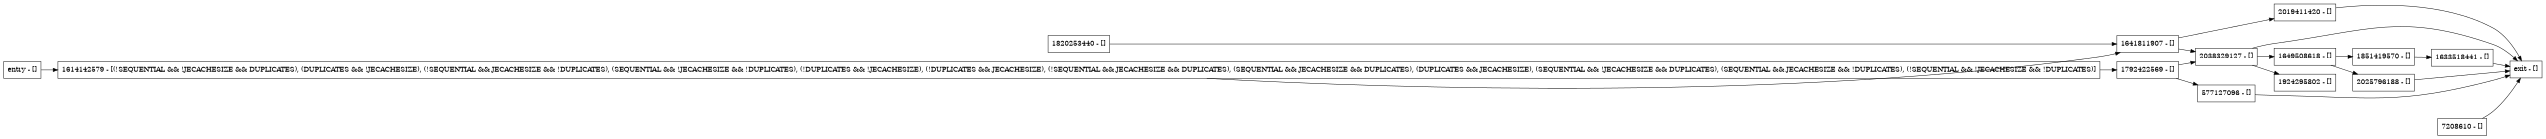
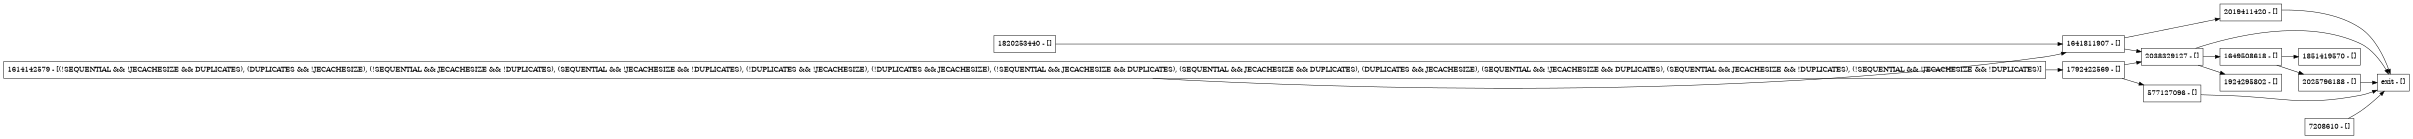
(2462, 58) -> none
(22, 70) -> none
